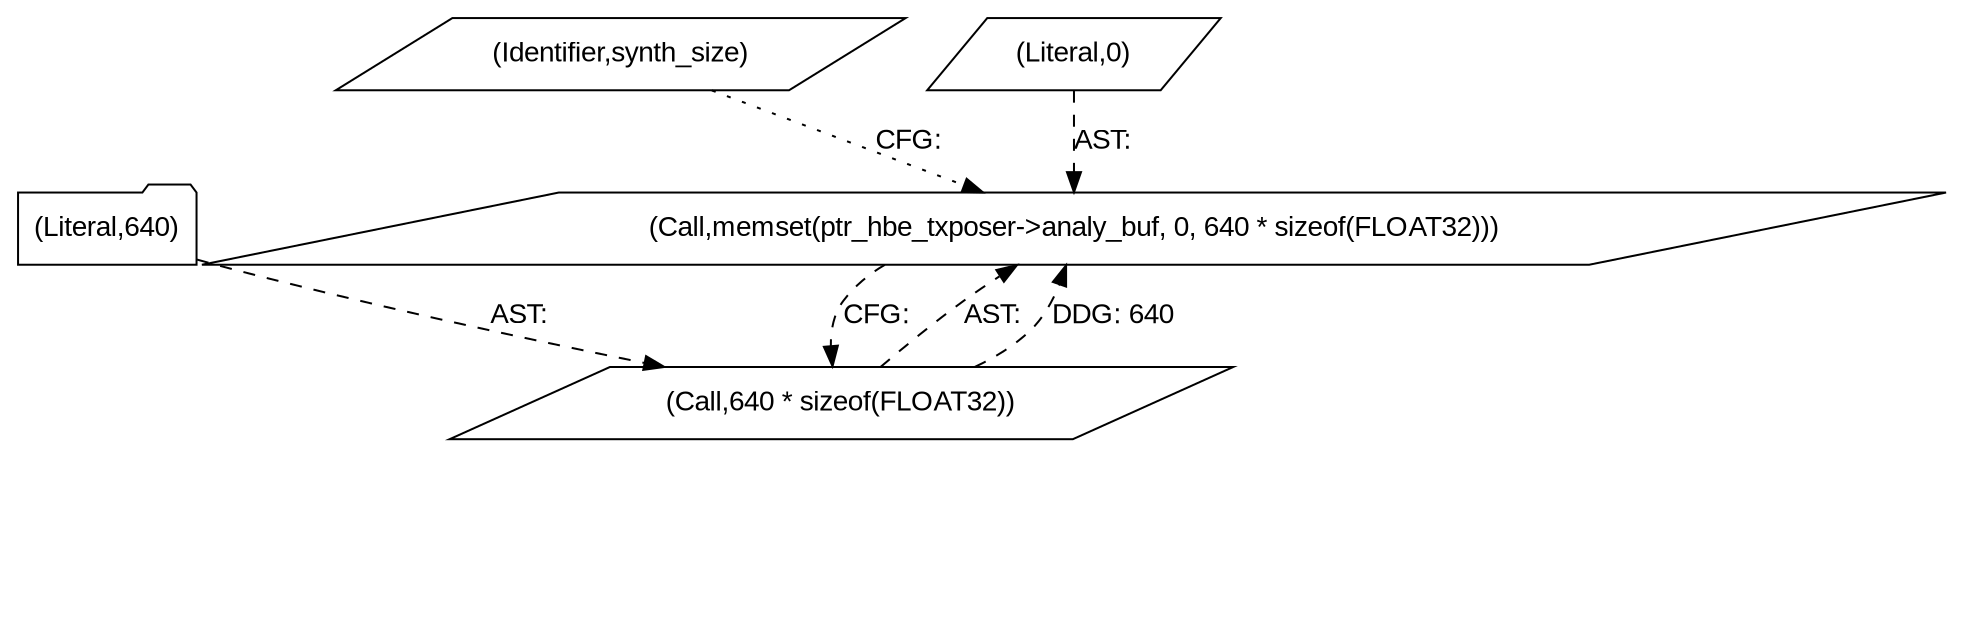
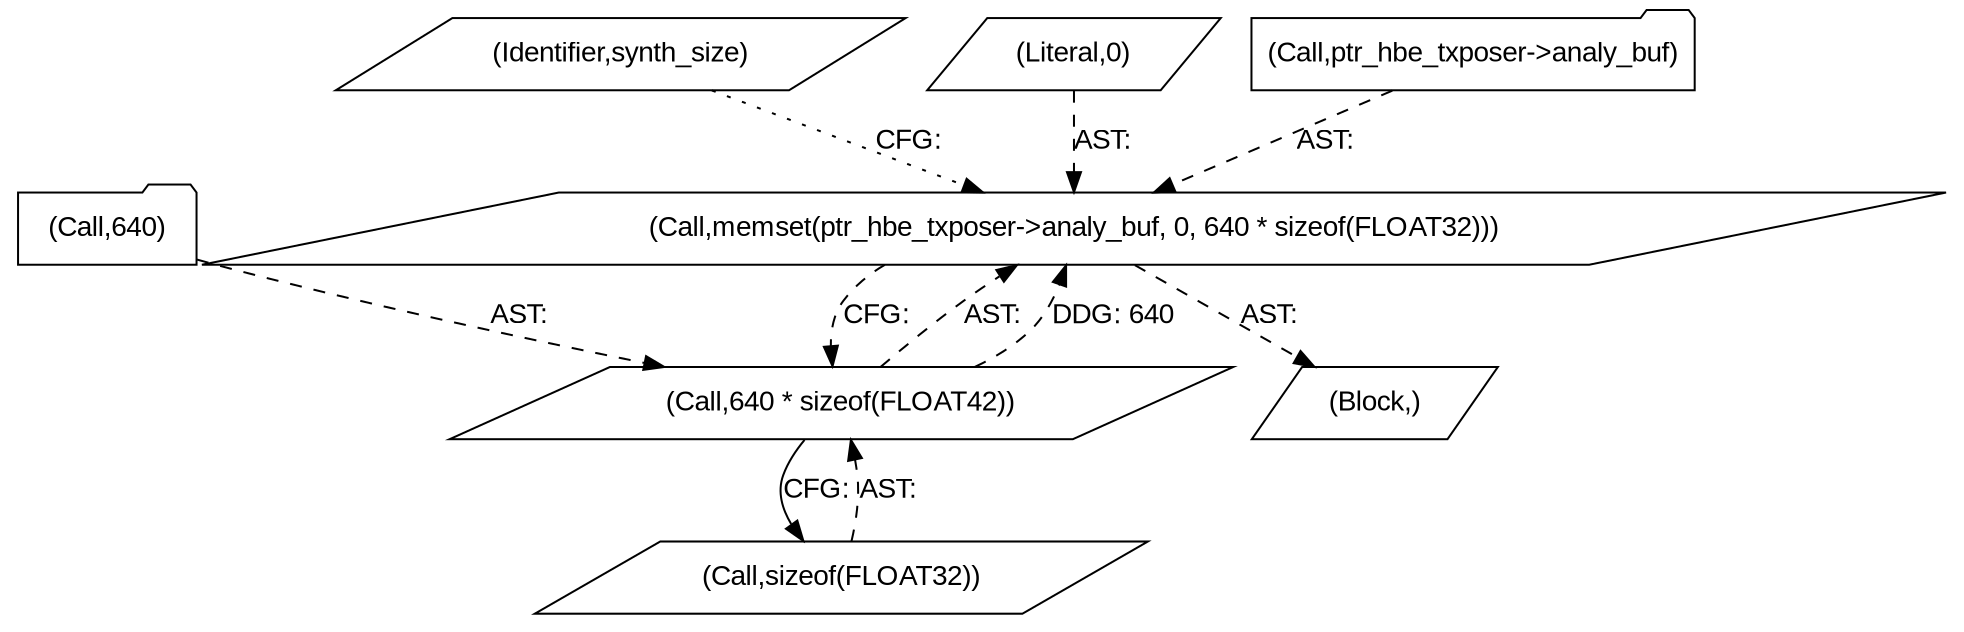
none -> (1473, 54)
(107, 229) -> (107, 229)
(841, 403) -> (841, 403)
none -> (1375, 403)
none -> (841, 578)
